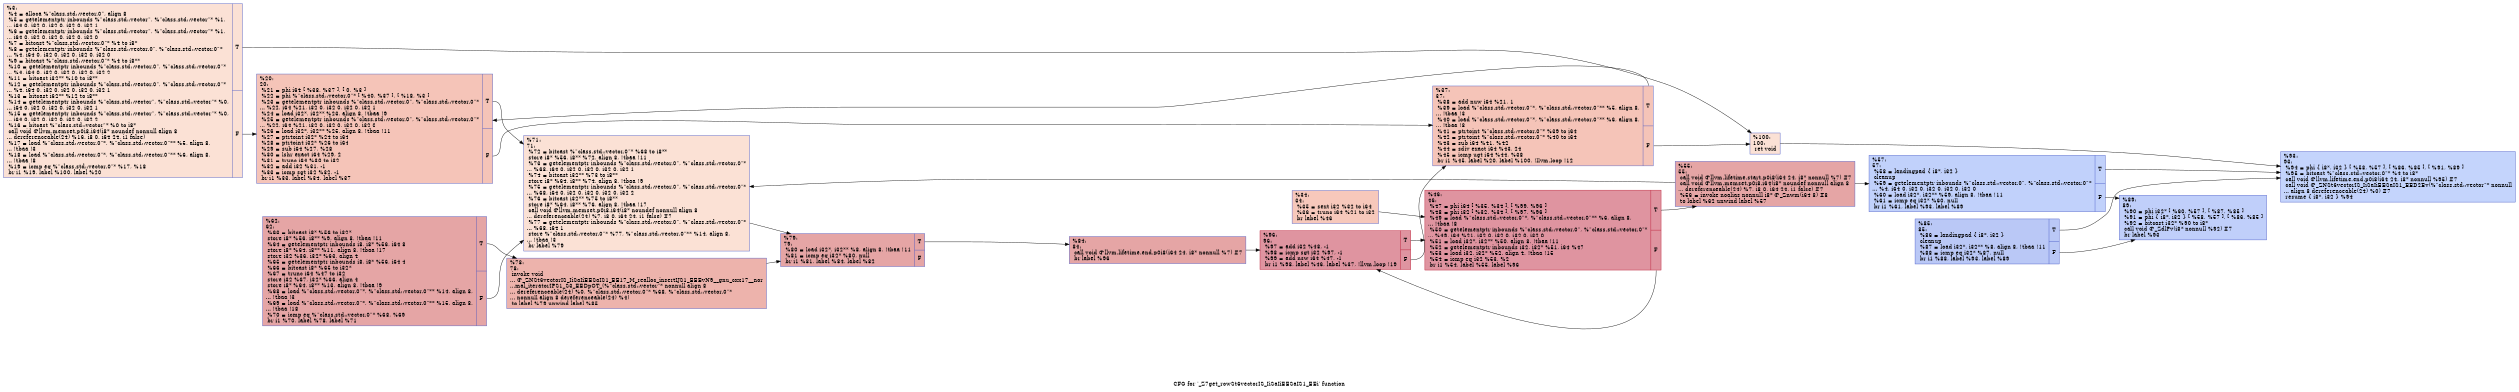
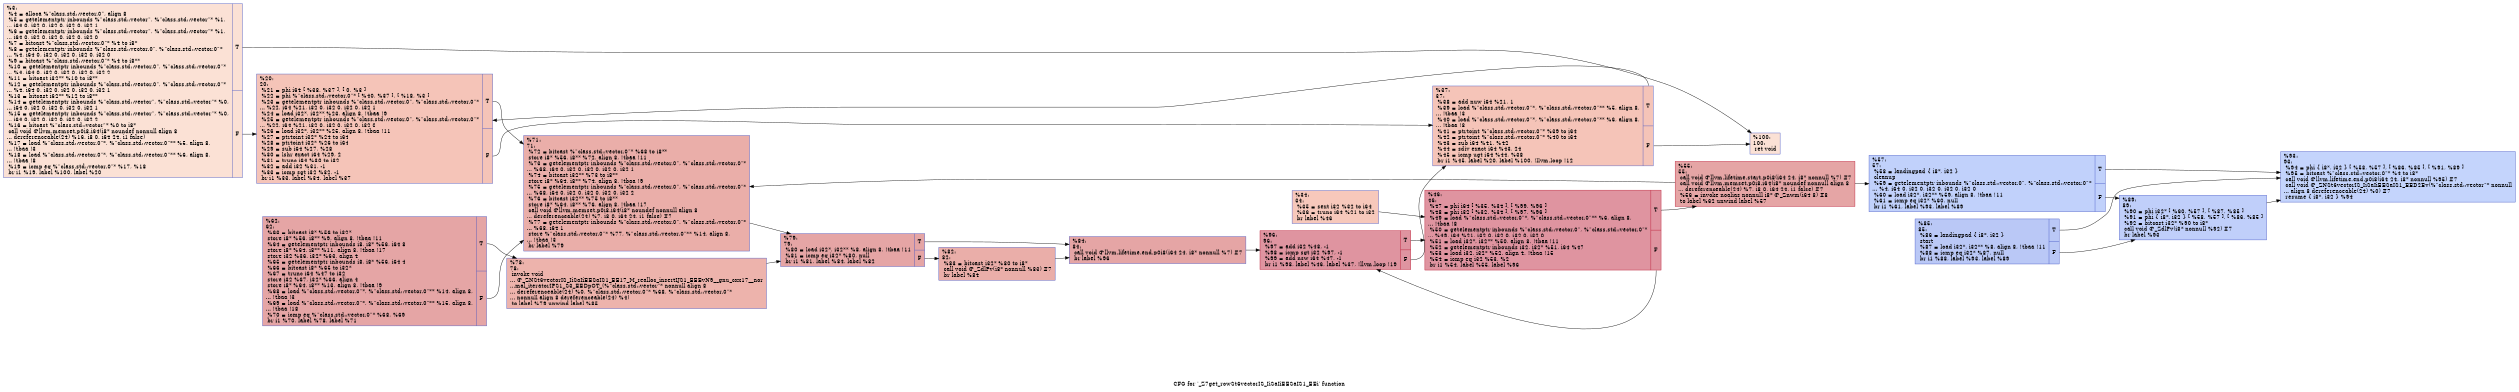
(2029, 148) -> (2272, 202)
(1765, 184) -> (1765, 184)
(637, 193) -> (637, 193)
(1930, 241) -> (1926, 241)
none -> (997, 264)
